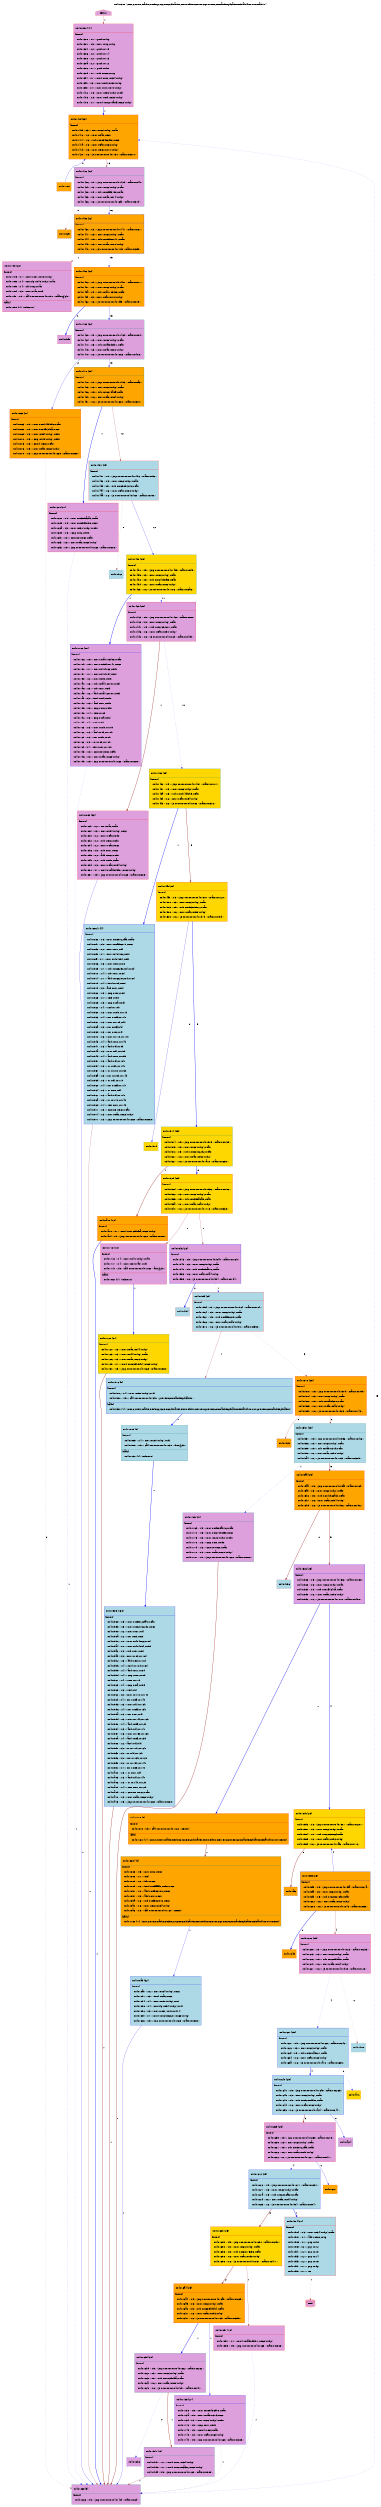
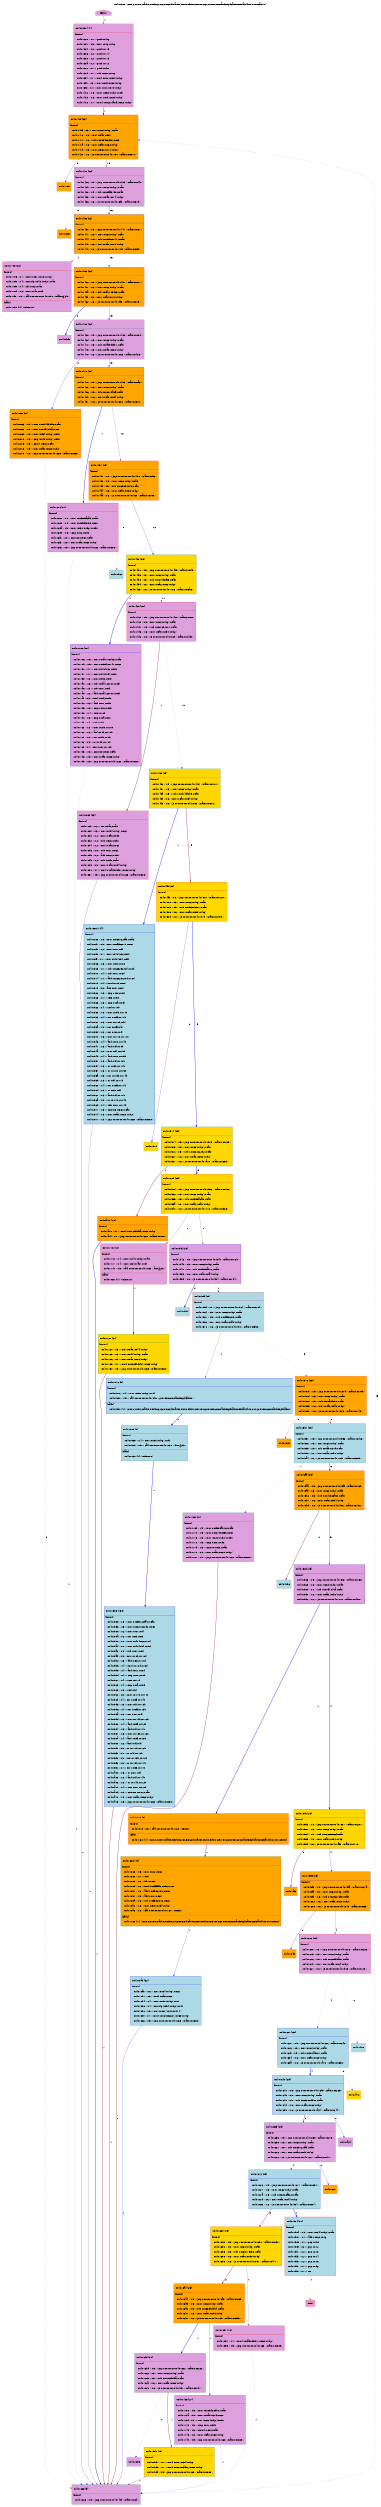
(71, 169) -> (71, 169)
(124, 481) -> (124, 481)
(333, 1861) -> (330, 1859)
(302, 1928) -> (302, 1928)
(300, 2142) -> (300, 2142)
(179, 2462) -> (179, 2462)
